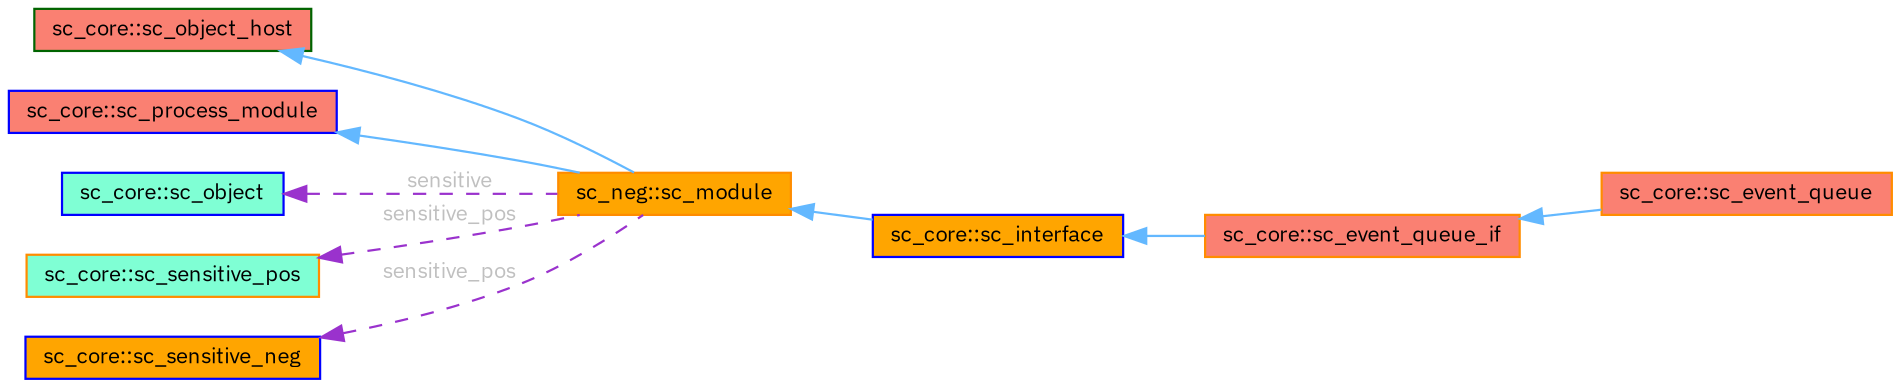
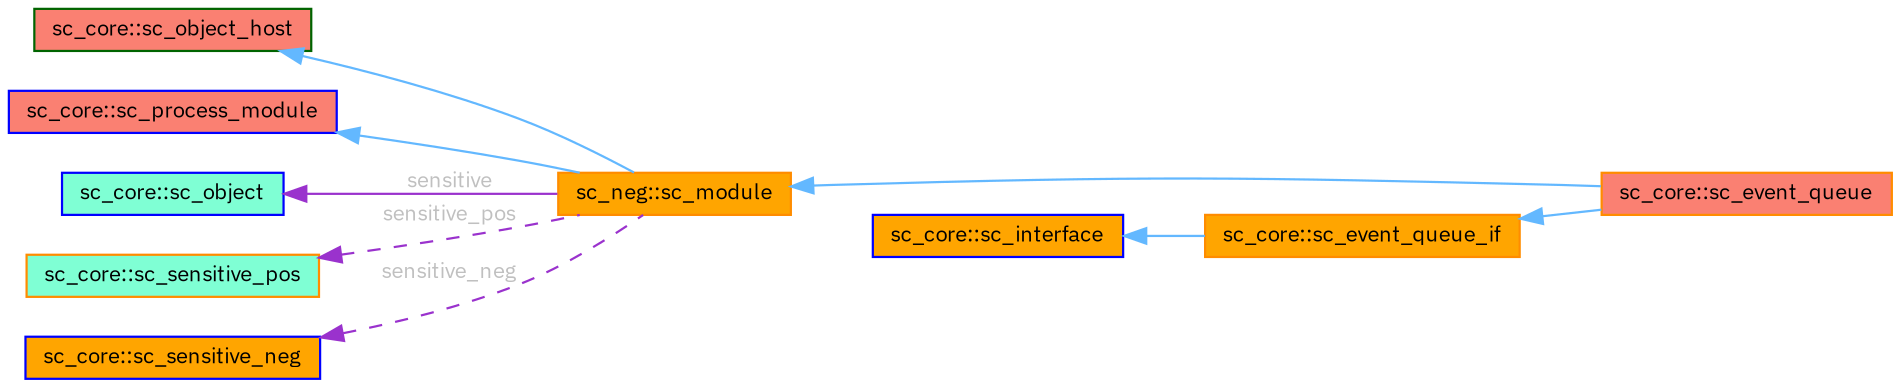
(432, 194) -> (432, 194)
(843, 216) -> (1207, 179)
(1362, 236) -> (1362, 236)
(447, 272) -> (447, 272)
